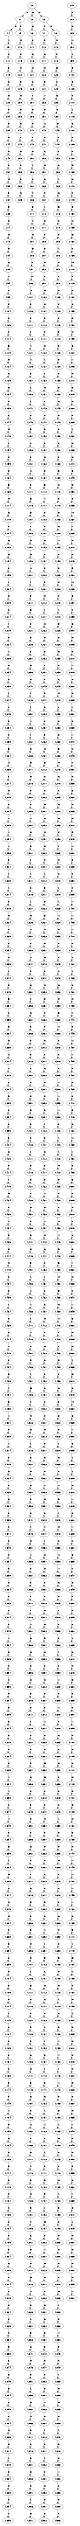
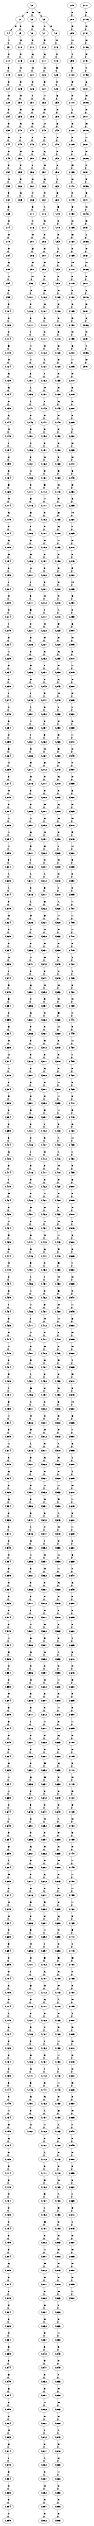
(30, 2145) -> none
